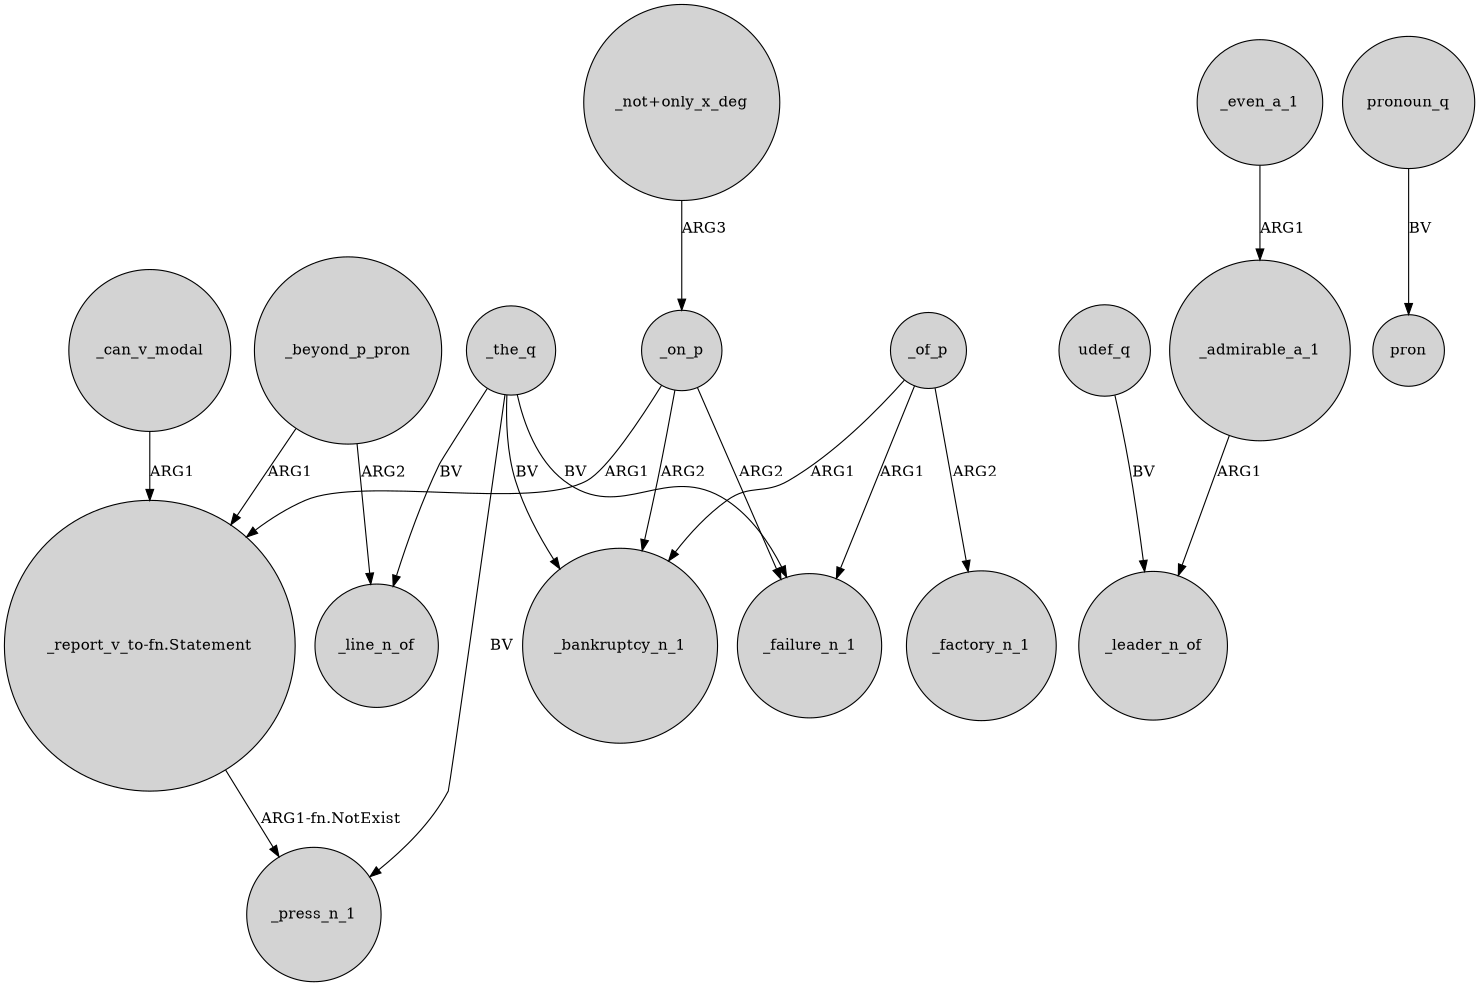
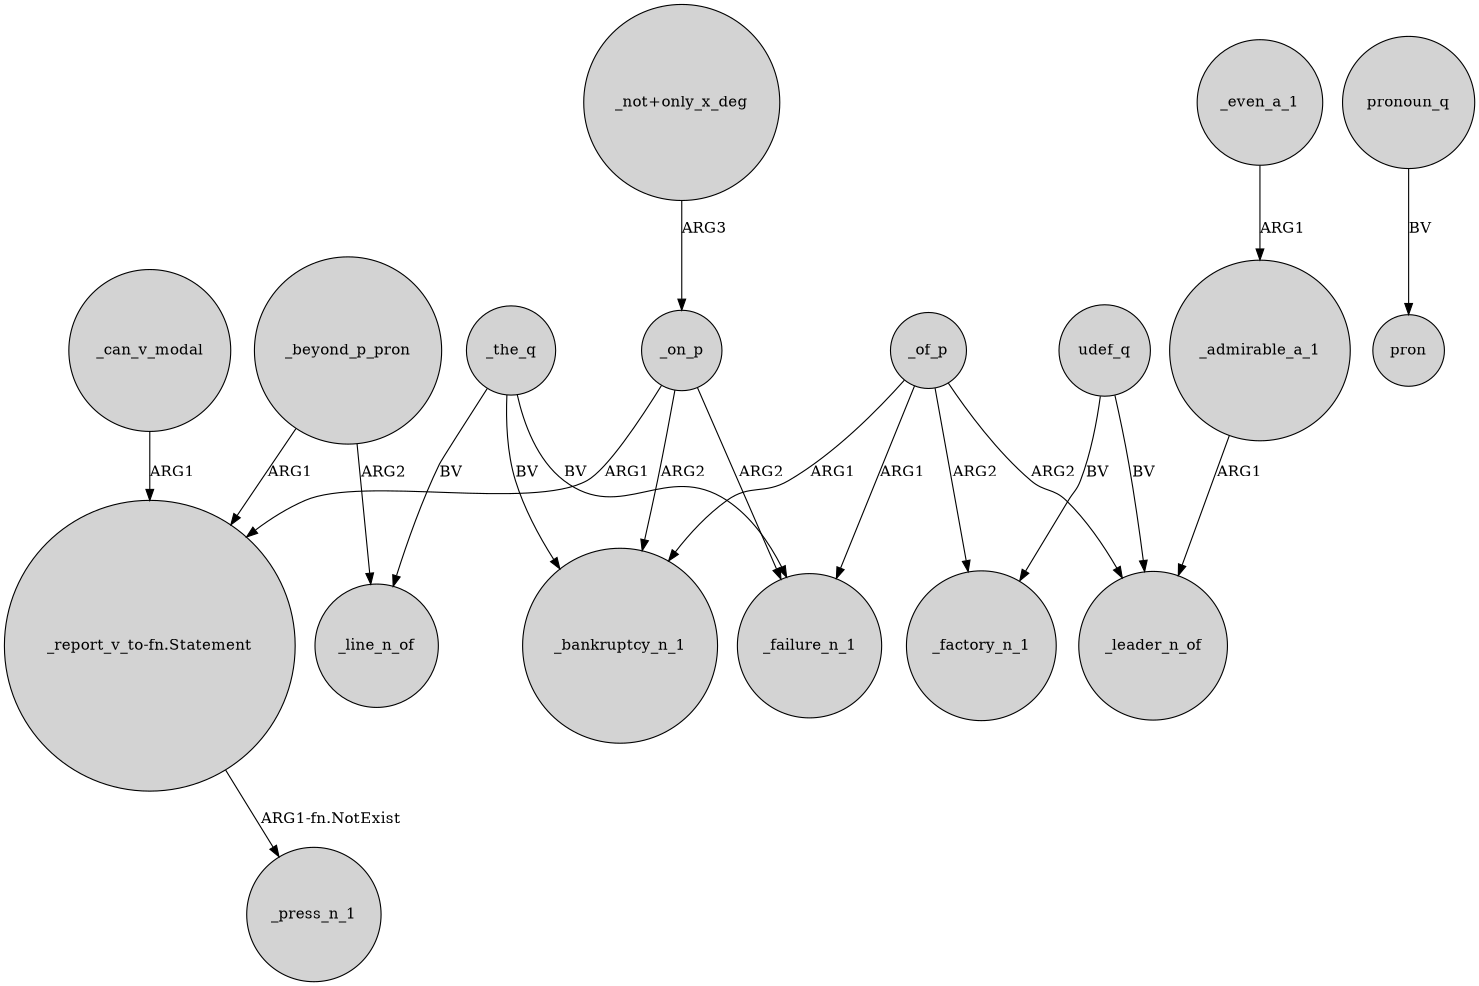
none -> (1030, 480)
none -> (1076, 489)
(470, 645) -> none
